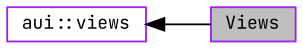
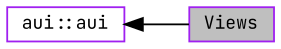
(77, 24) -> (66, 24)
